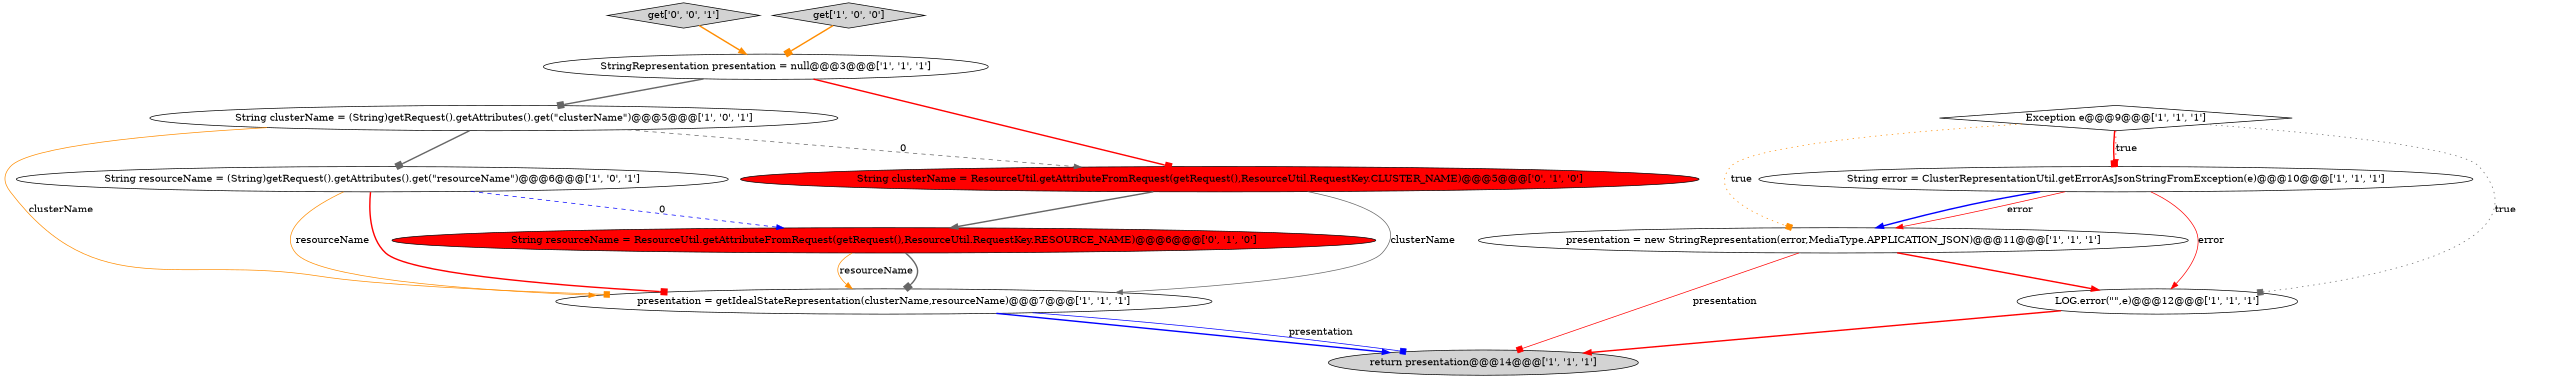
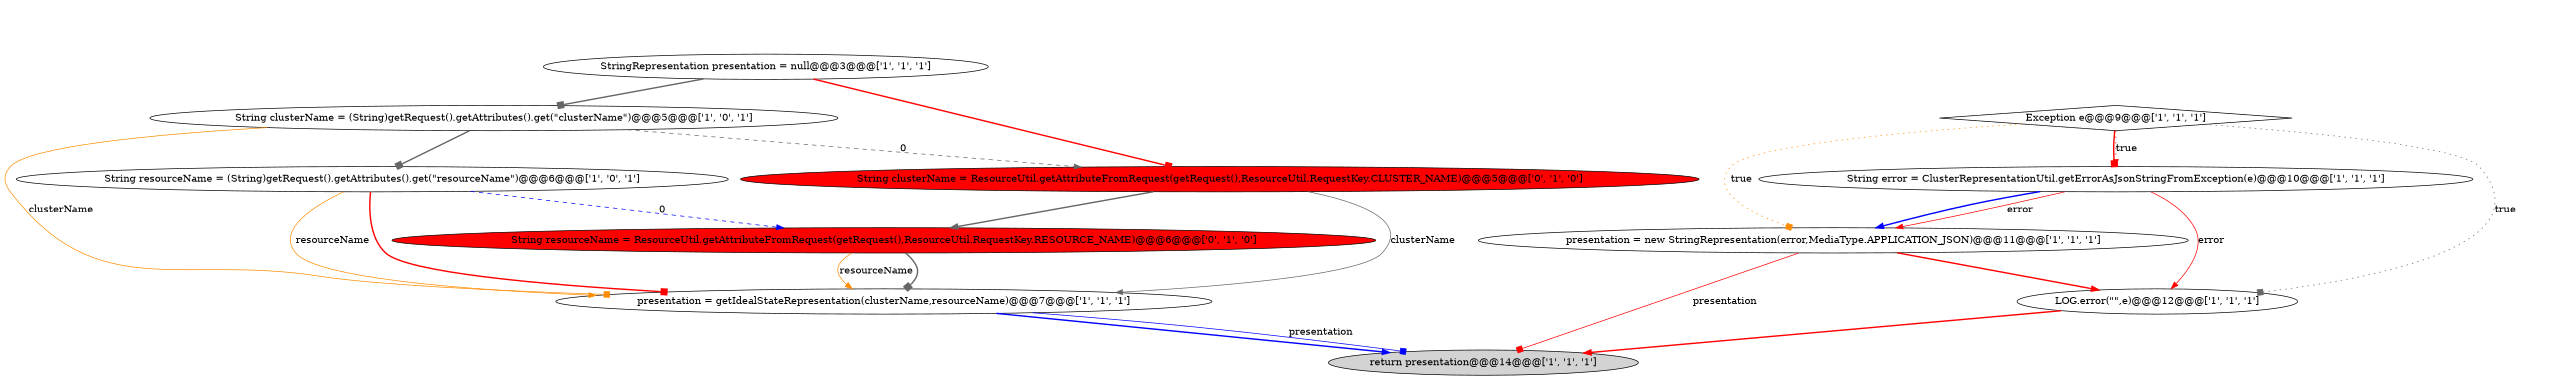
(684, 15) -> none
(849, 15) -> none
